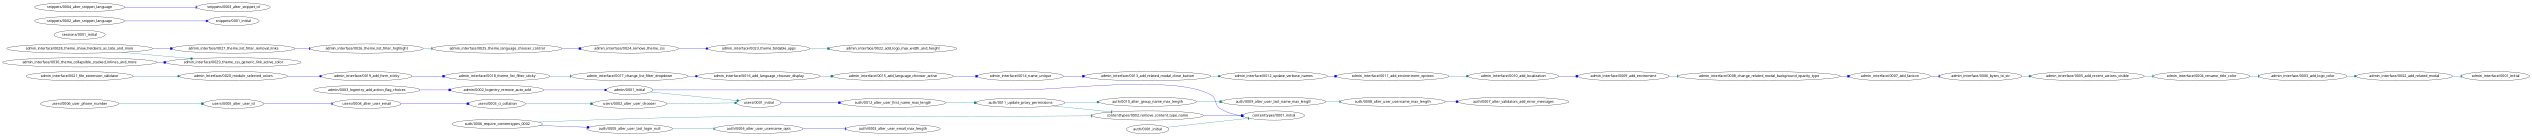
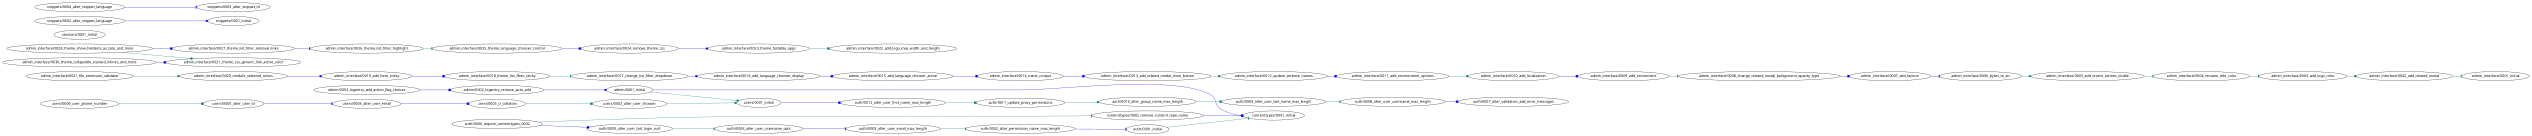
(233, 62) -> (233, 62)
(825, 76) -> (825, 76)
(1082, 109) -> none
none -> (1021, 129)
